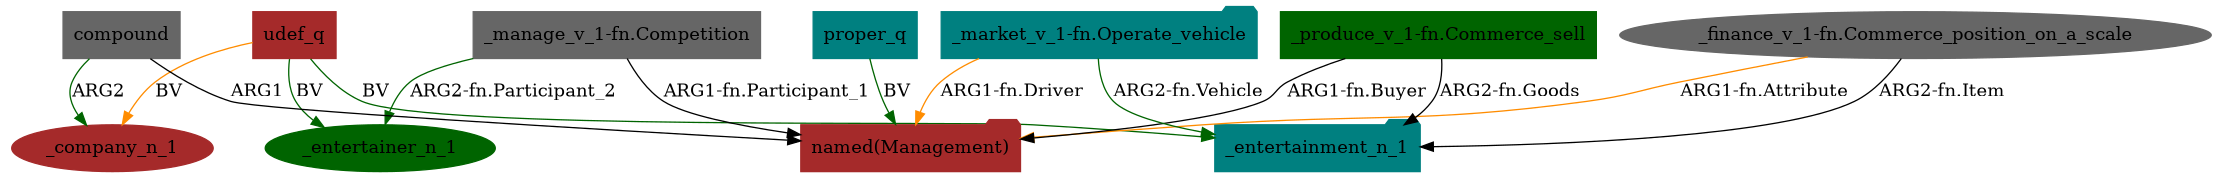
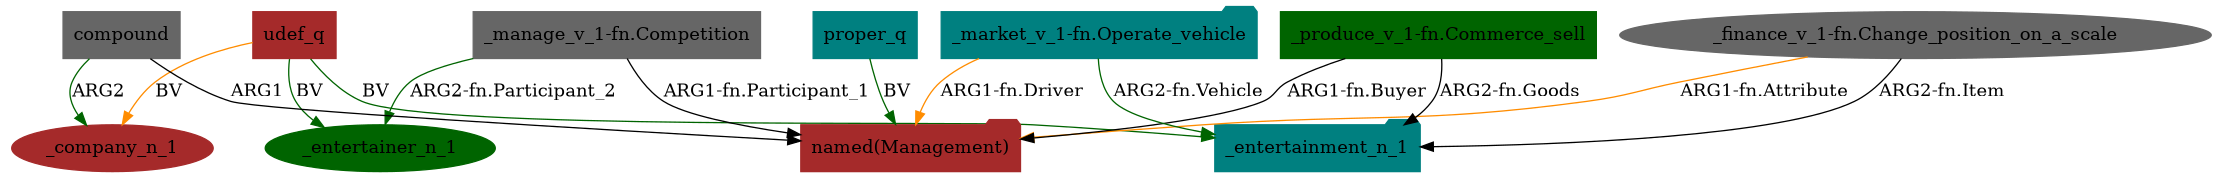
(1916, 35) -> (1916, 35)
